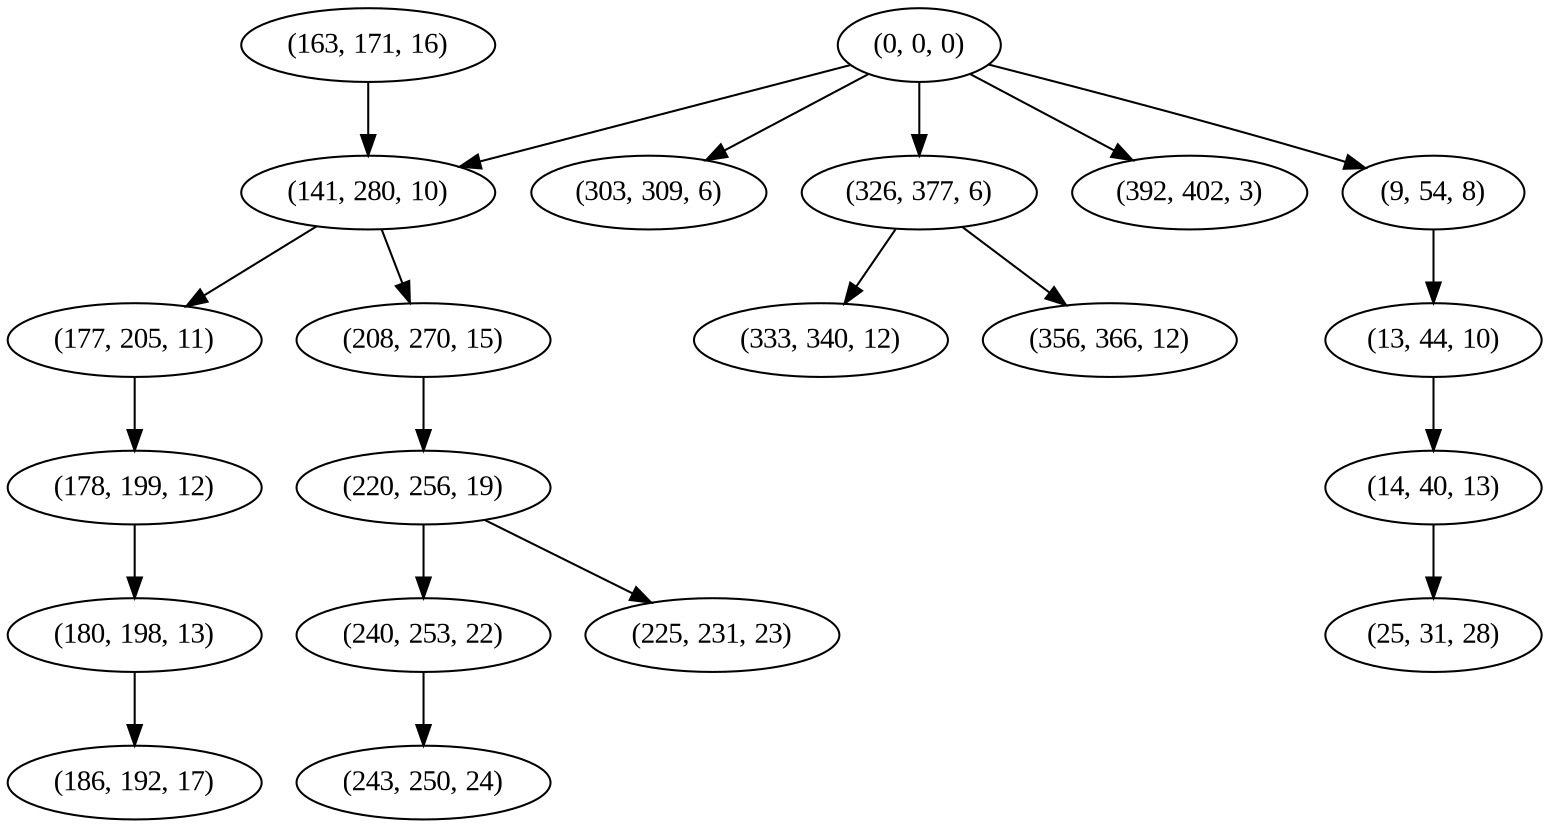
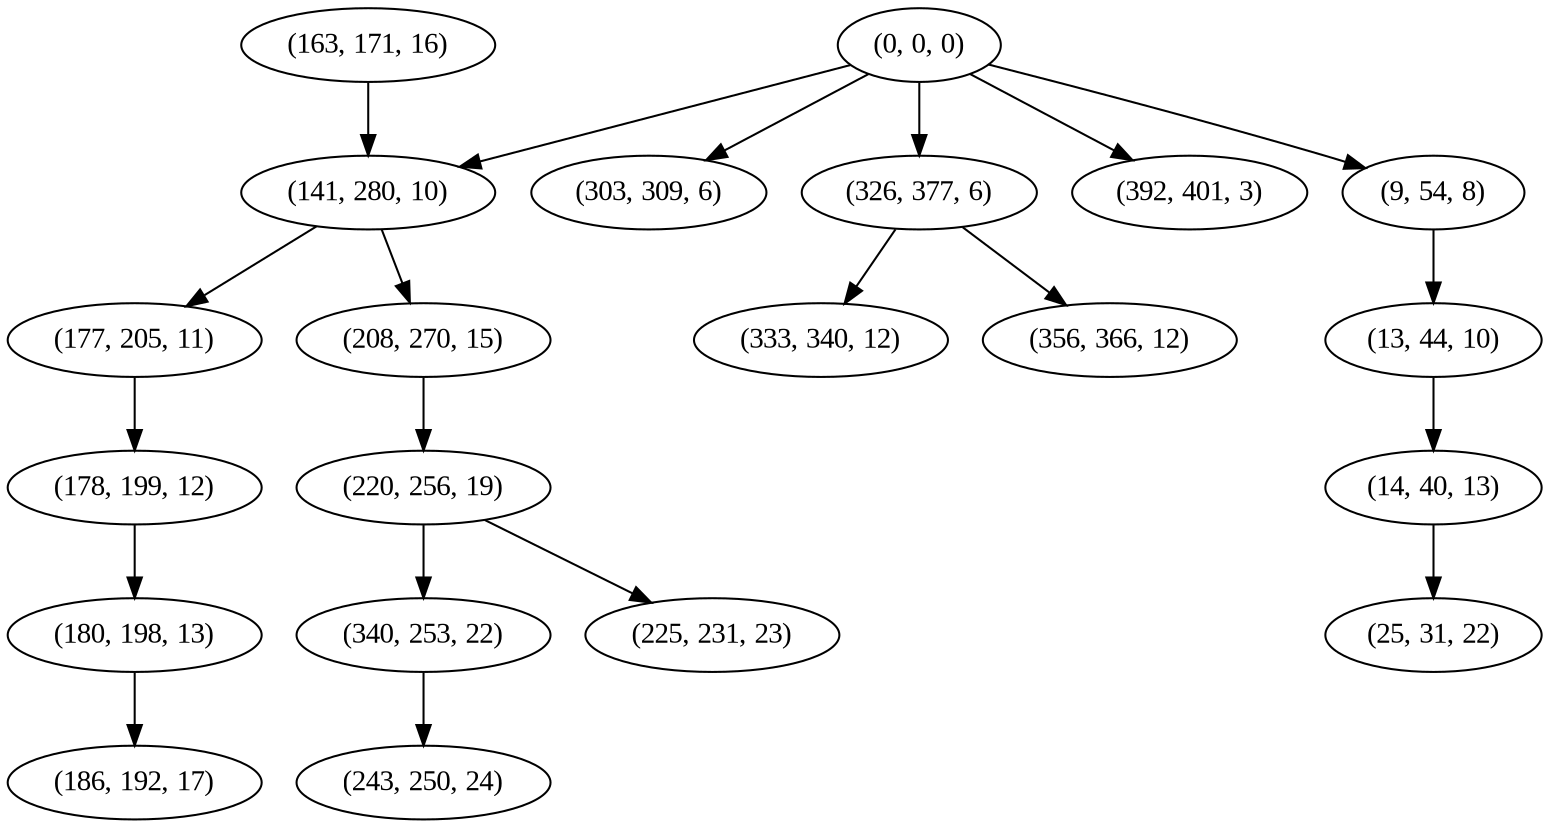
(1190, 193) -> (1190, 193)
(424, 635) -> (424, 635)
(1433, 635) -> (1433, 635)
